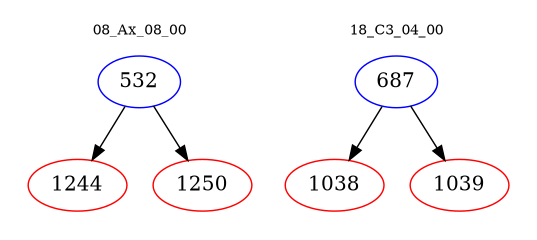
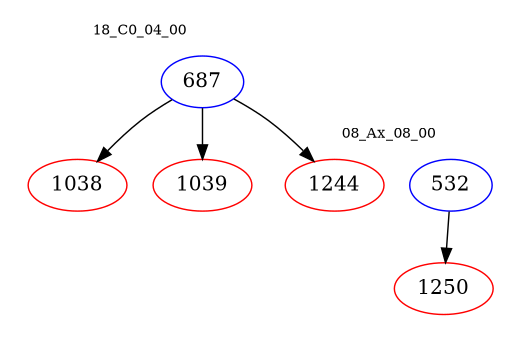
(397, 31) -> (140, 31)
(112, 127) -> (284, 133)
